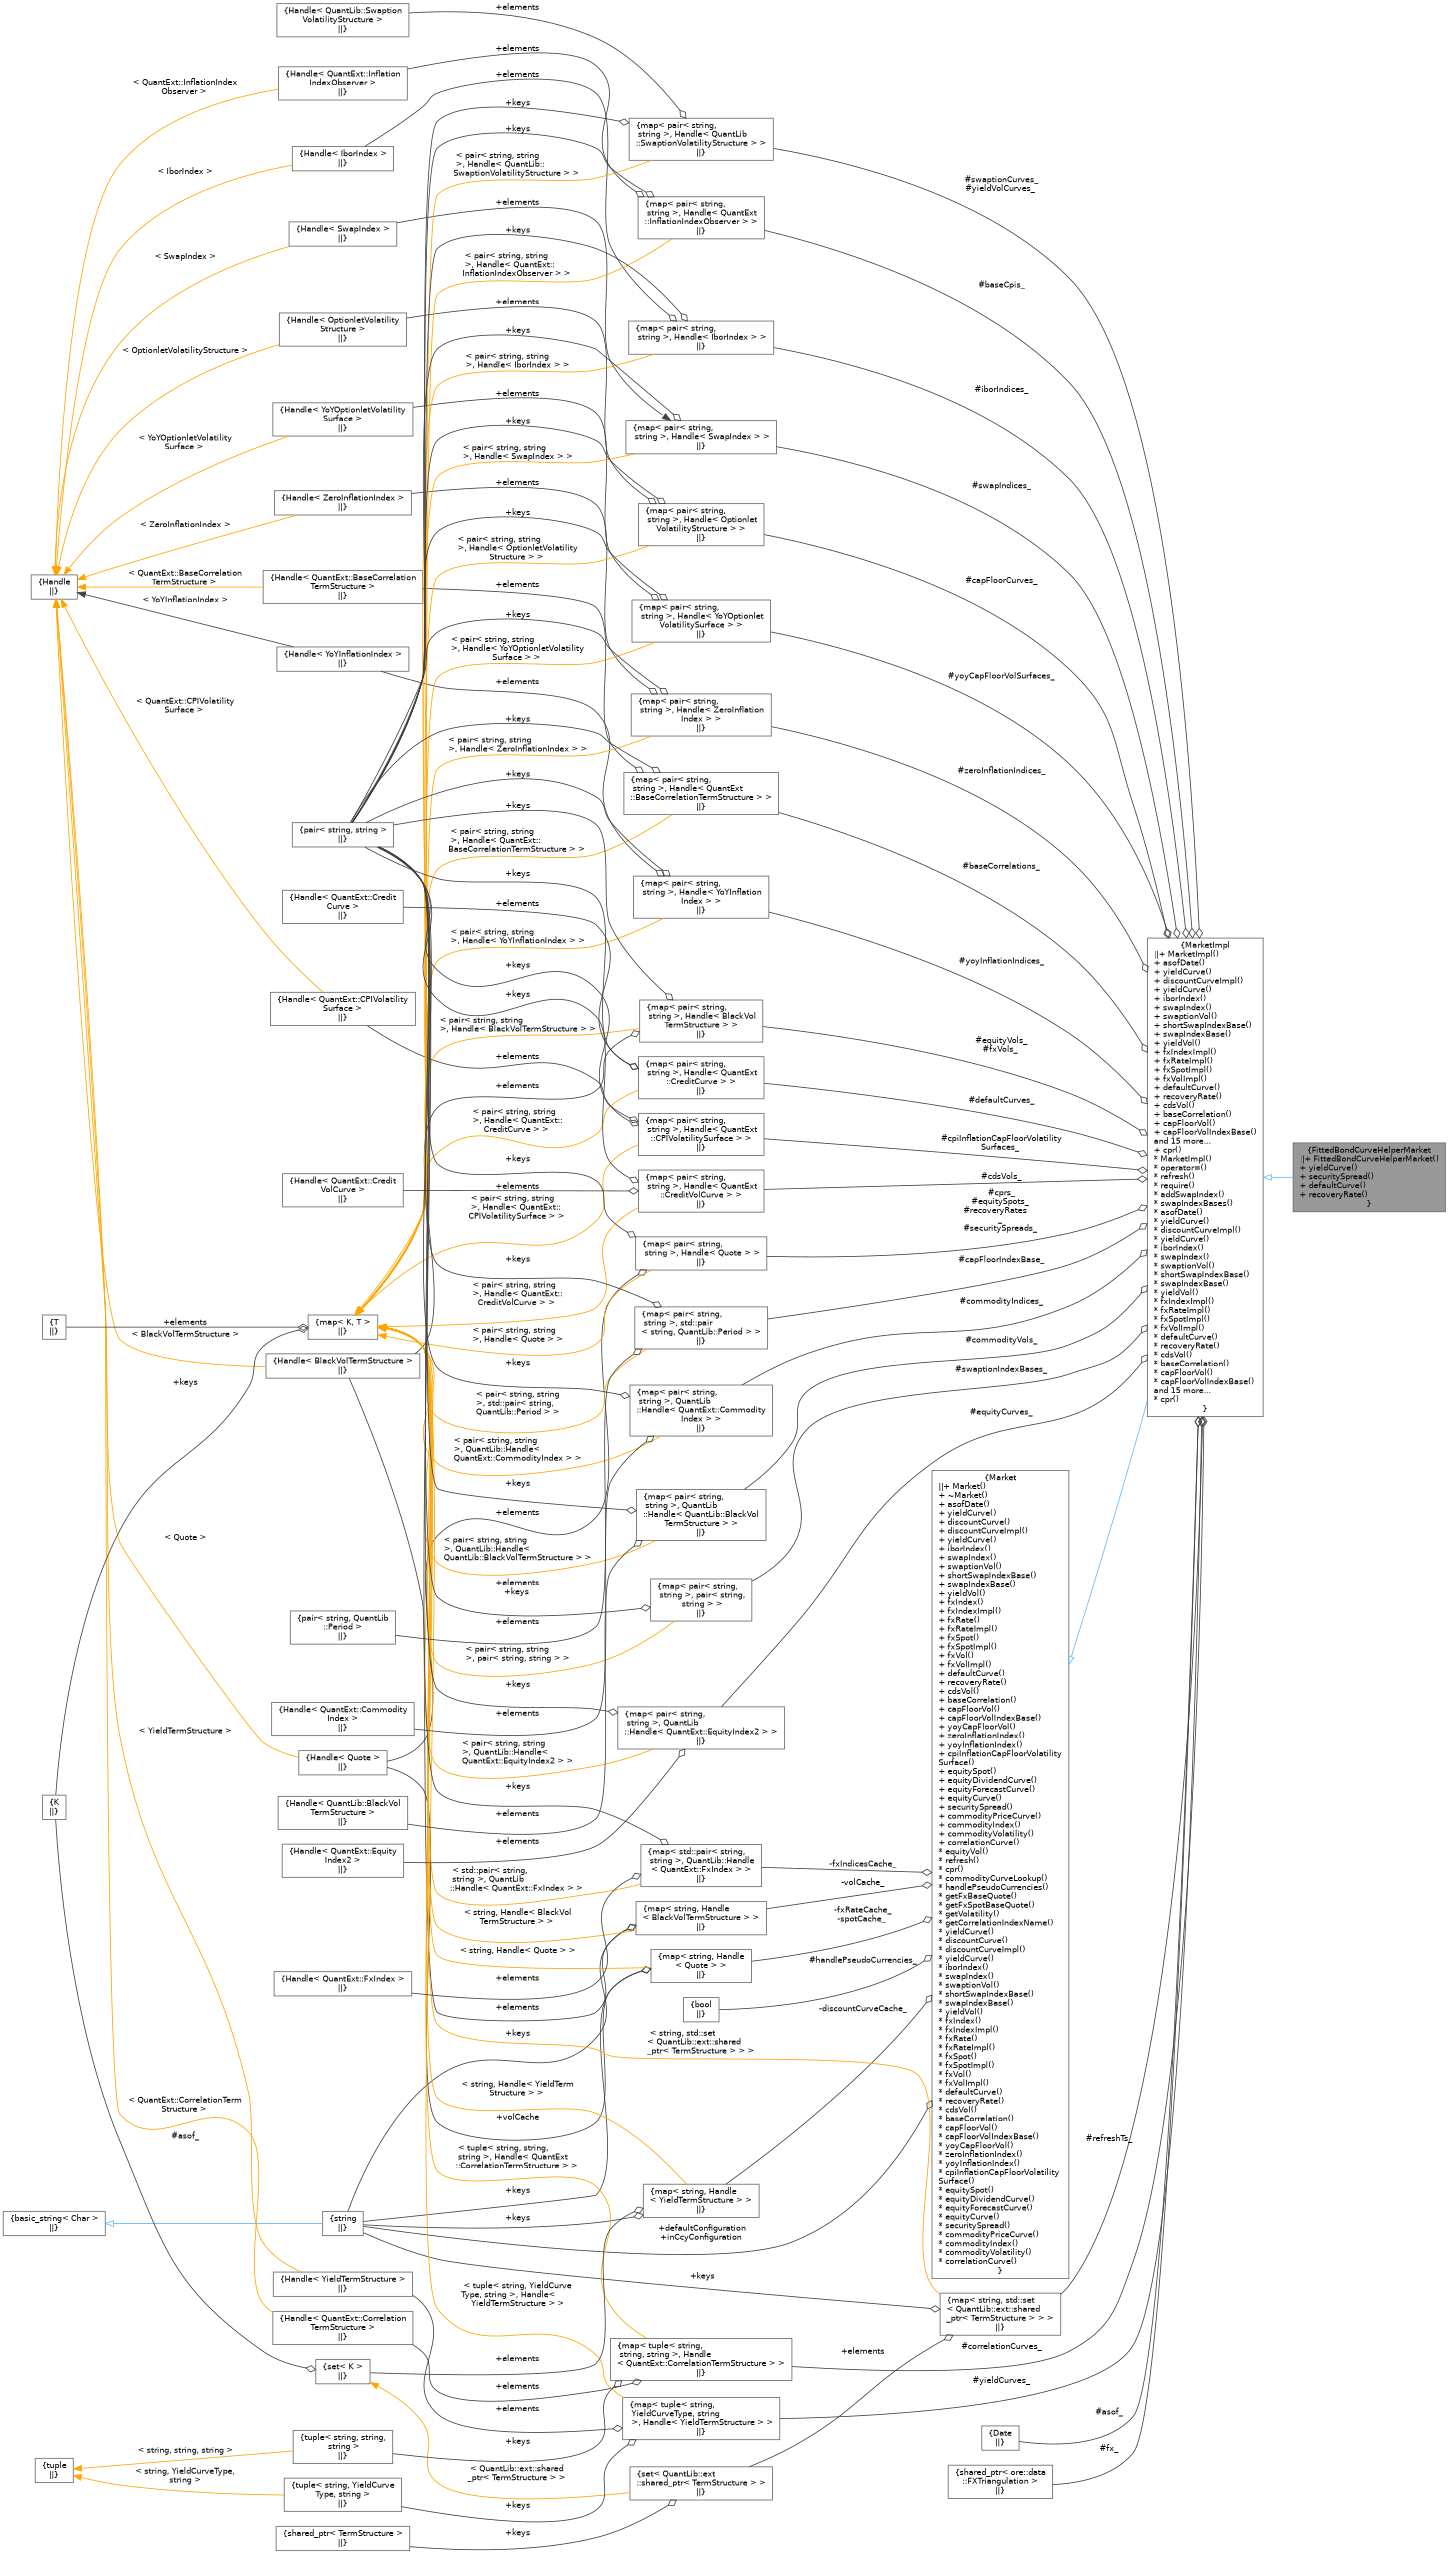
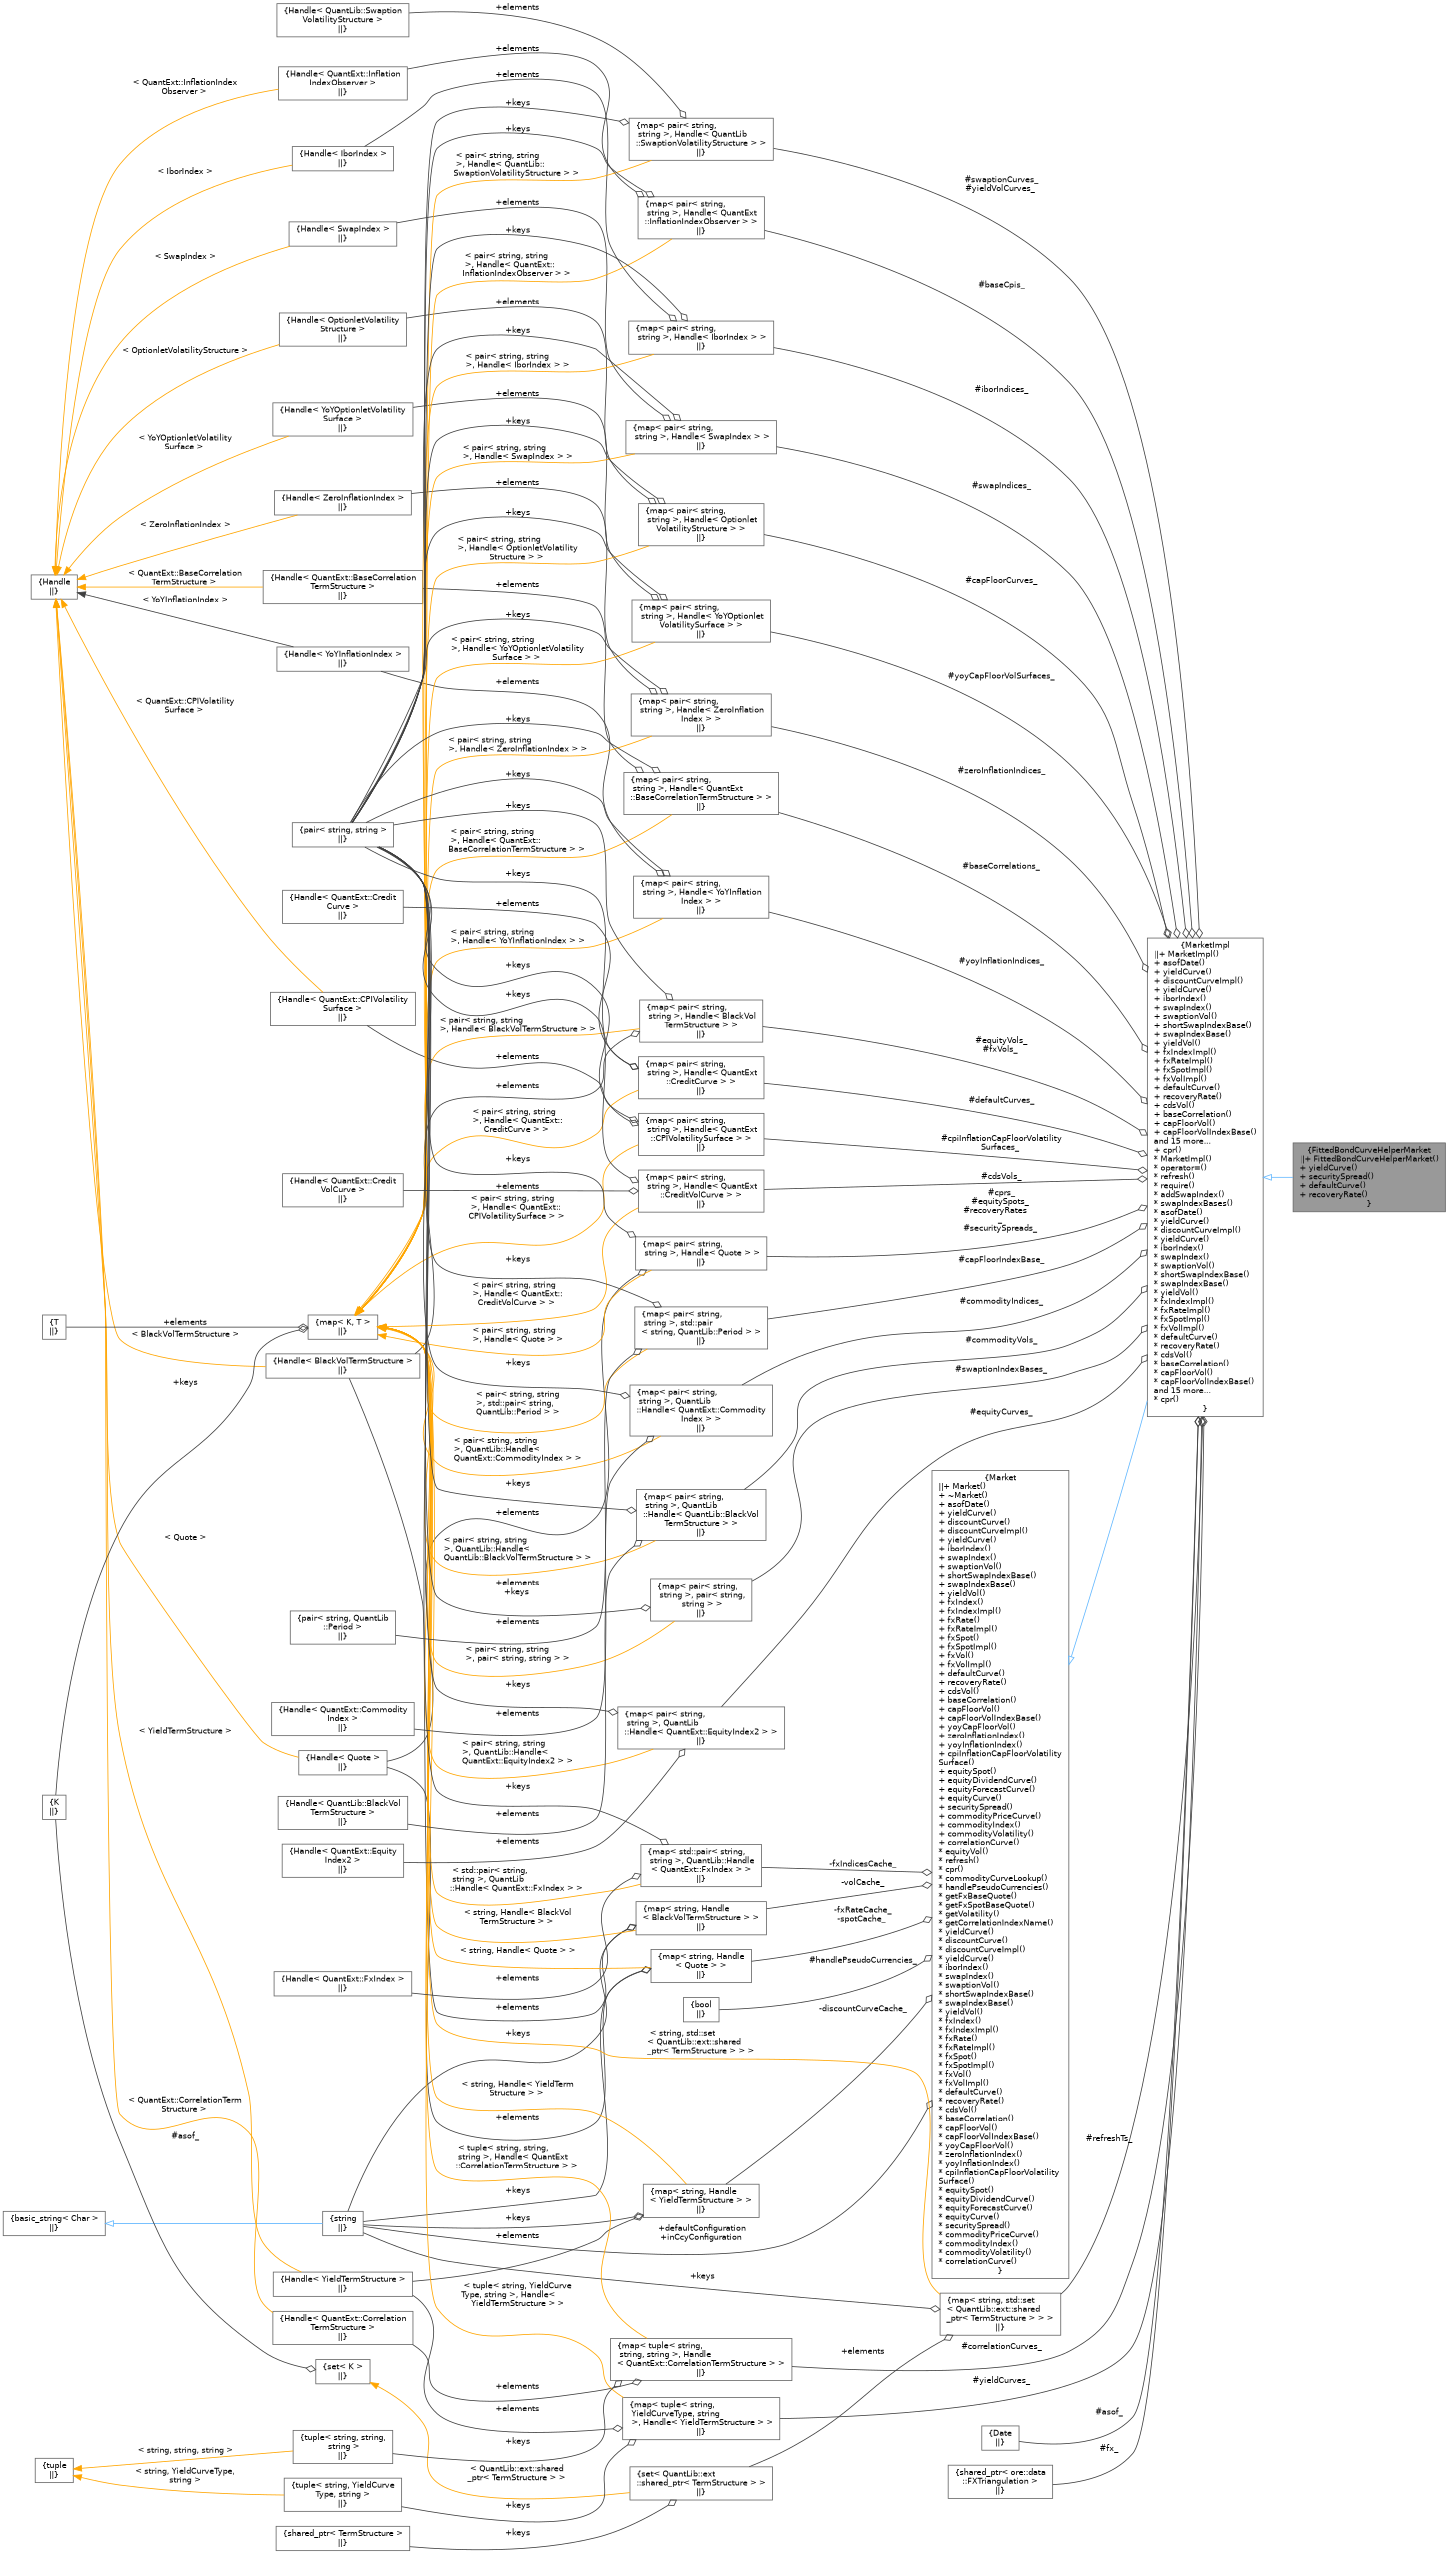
(600, 228) -> (600, 228)
(517, 2118) -> (517, 2118)
(567, 2371) -> (528, 2263)
